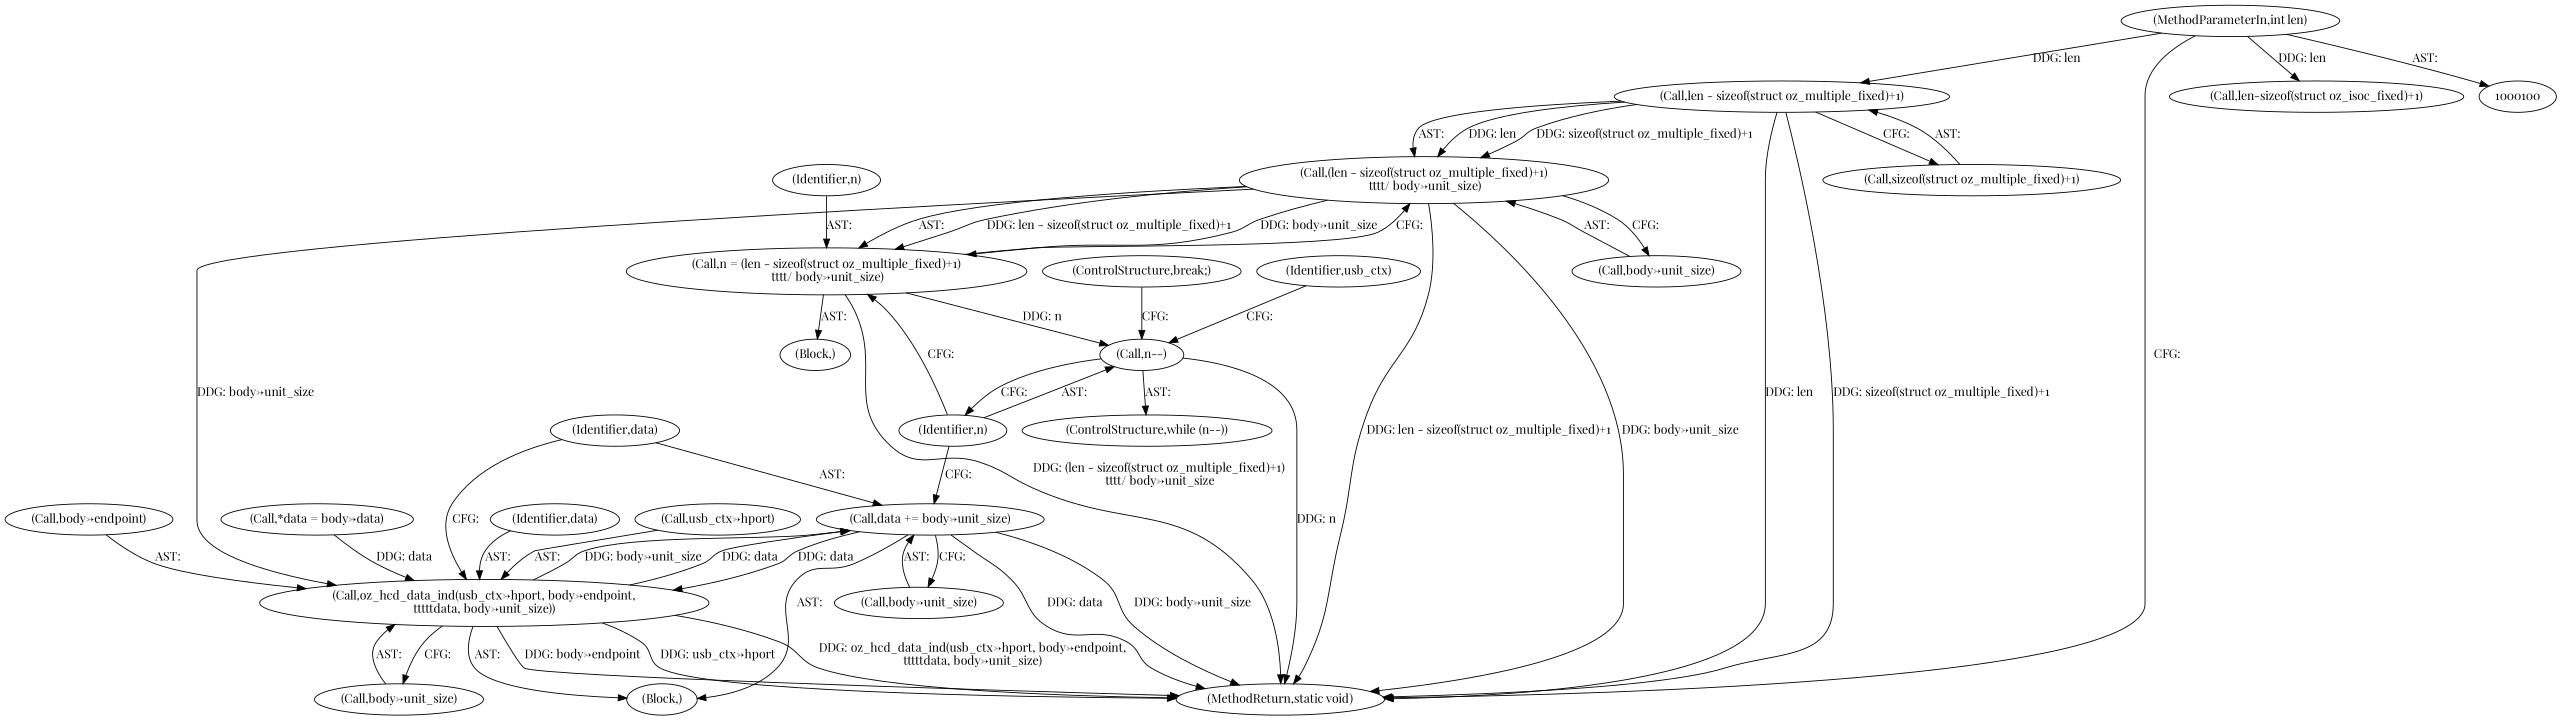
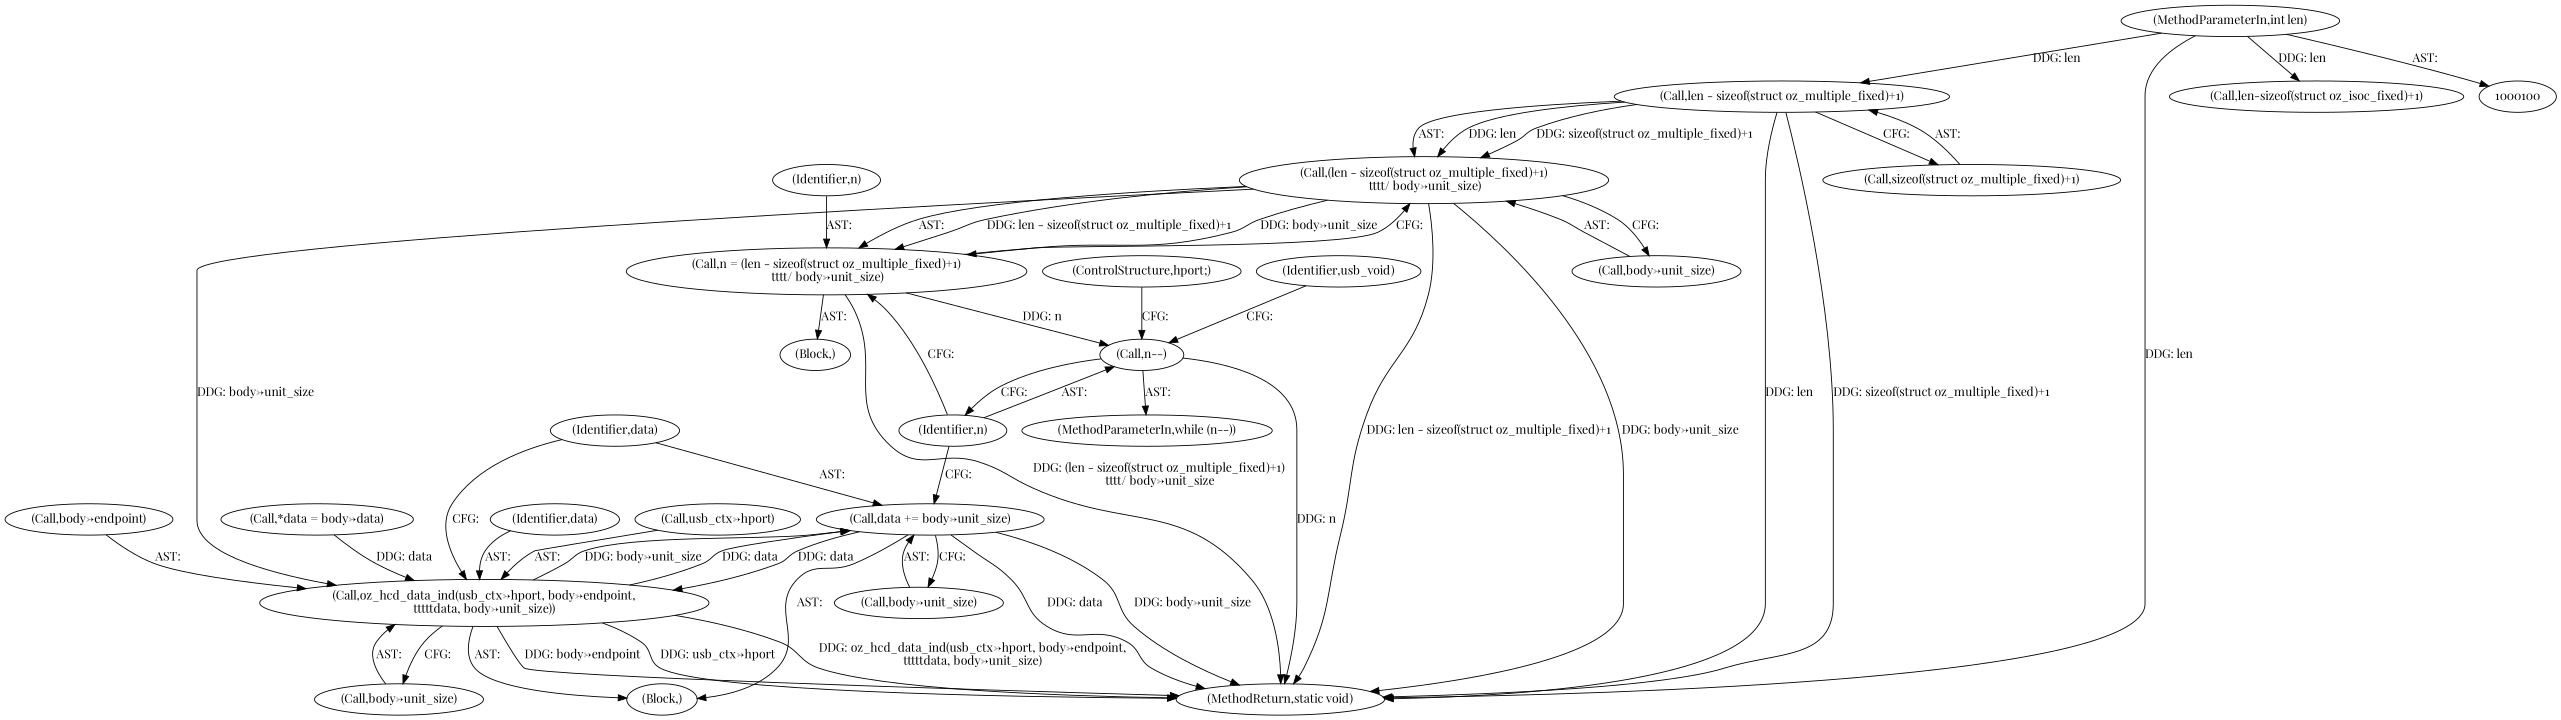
(1142, 271) -> (1142, 271)
(1339, 271) -> (1339, 271)
(2169, 355) -> (2169, 355)
(1147, 431) -> (1147, 431)
